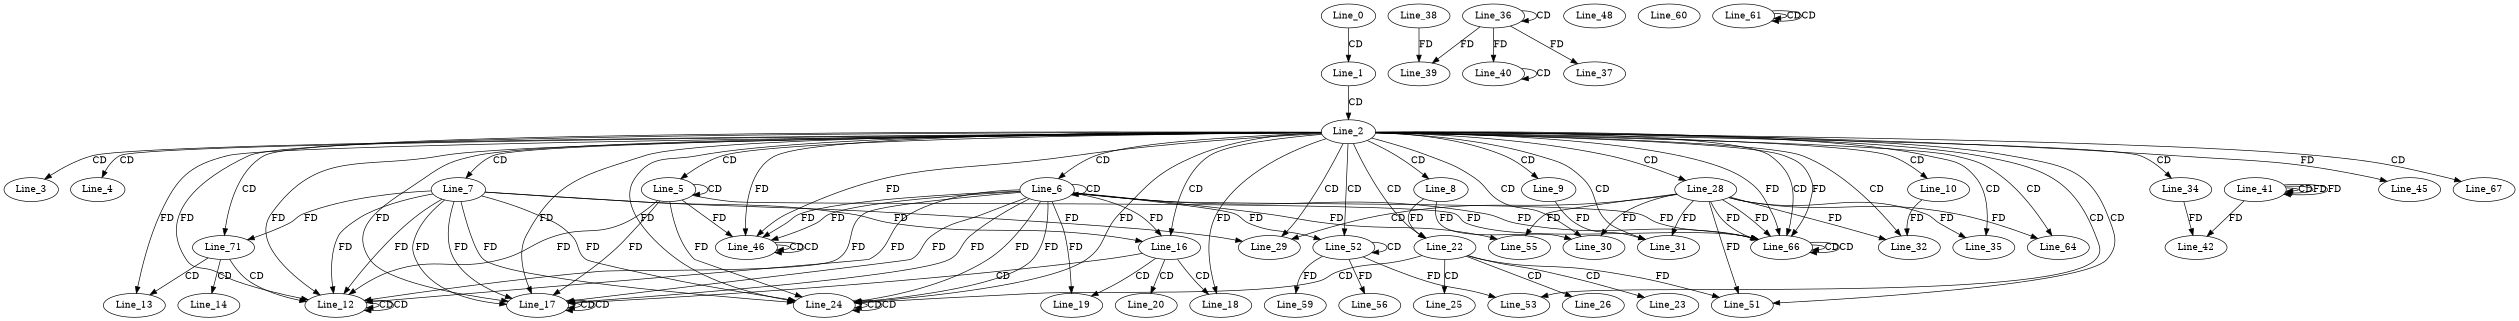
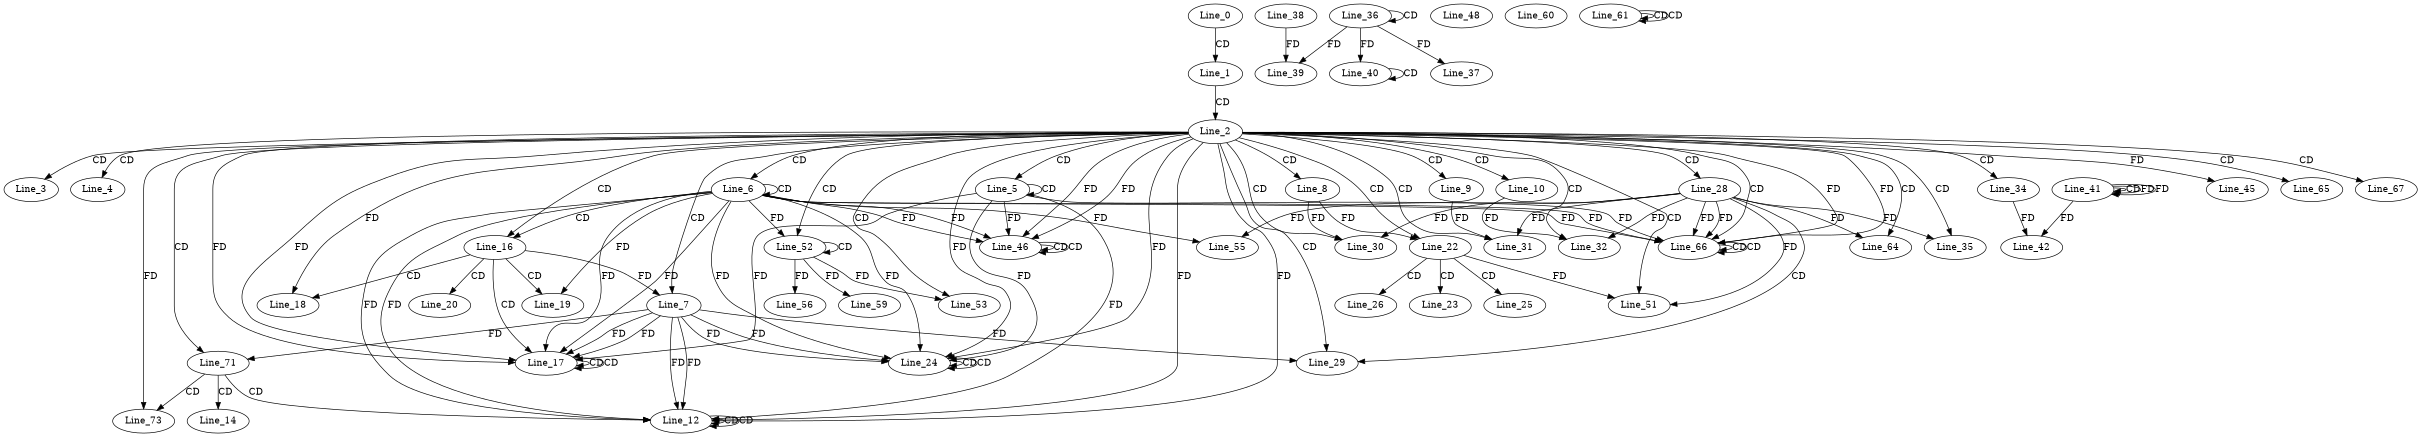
none -> (2312, 190)
(1157, 219) -> (583, 219)
(876, 220) -> (596, 264)
(1144, 292) -> none
(134, 305) -> (144, 421)
